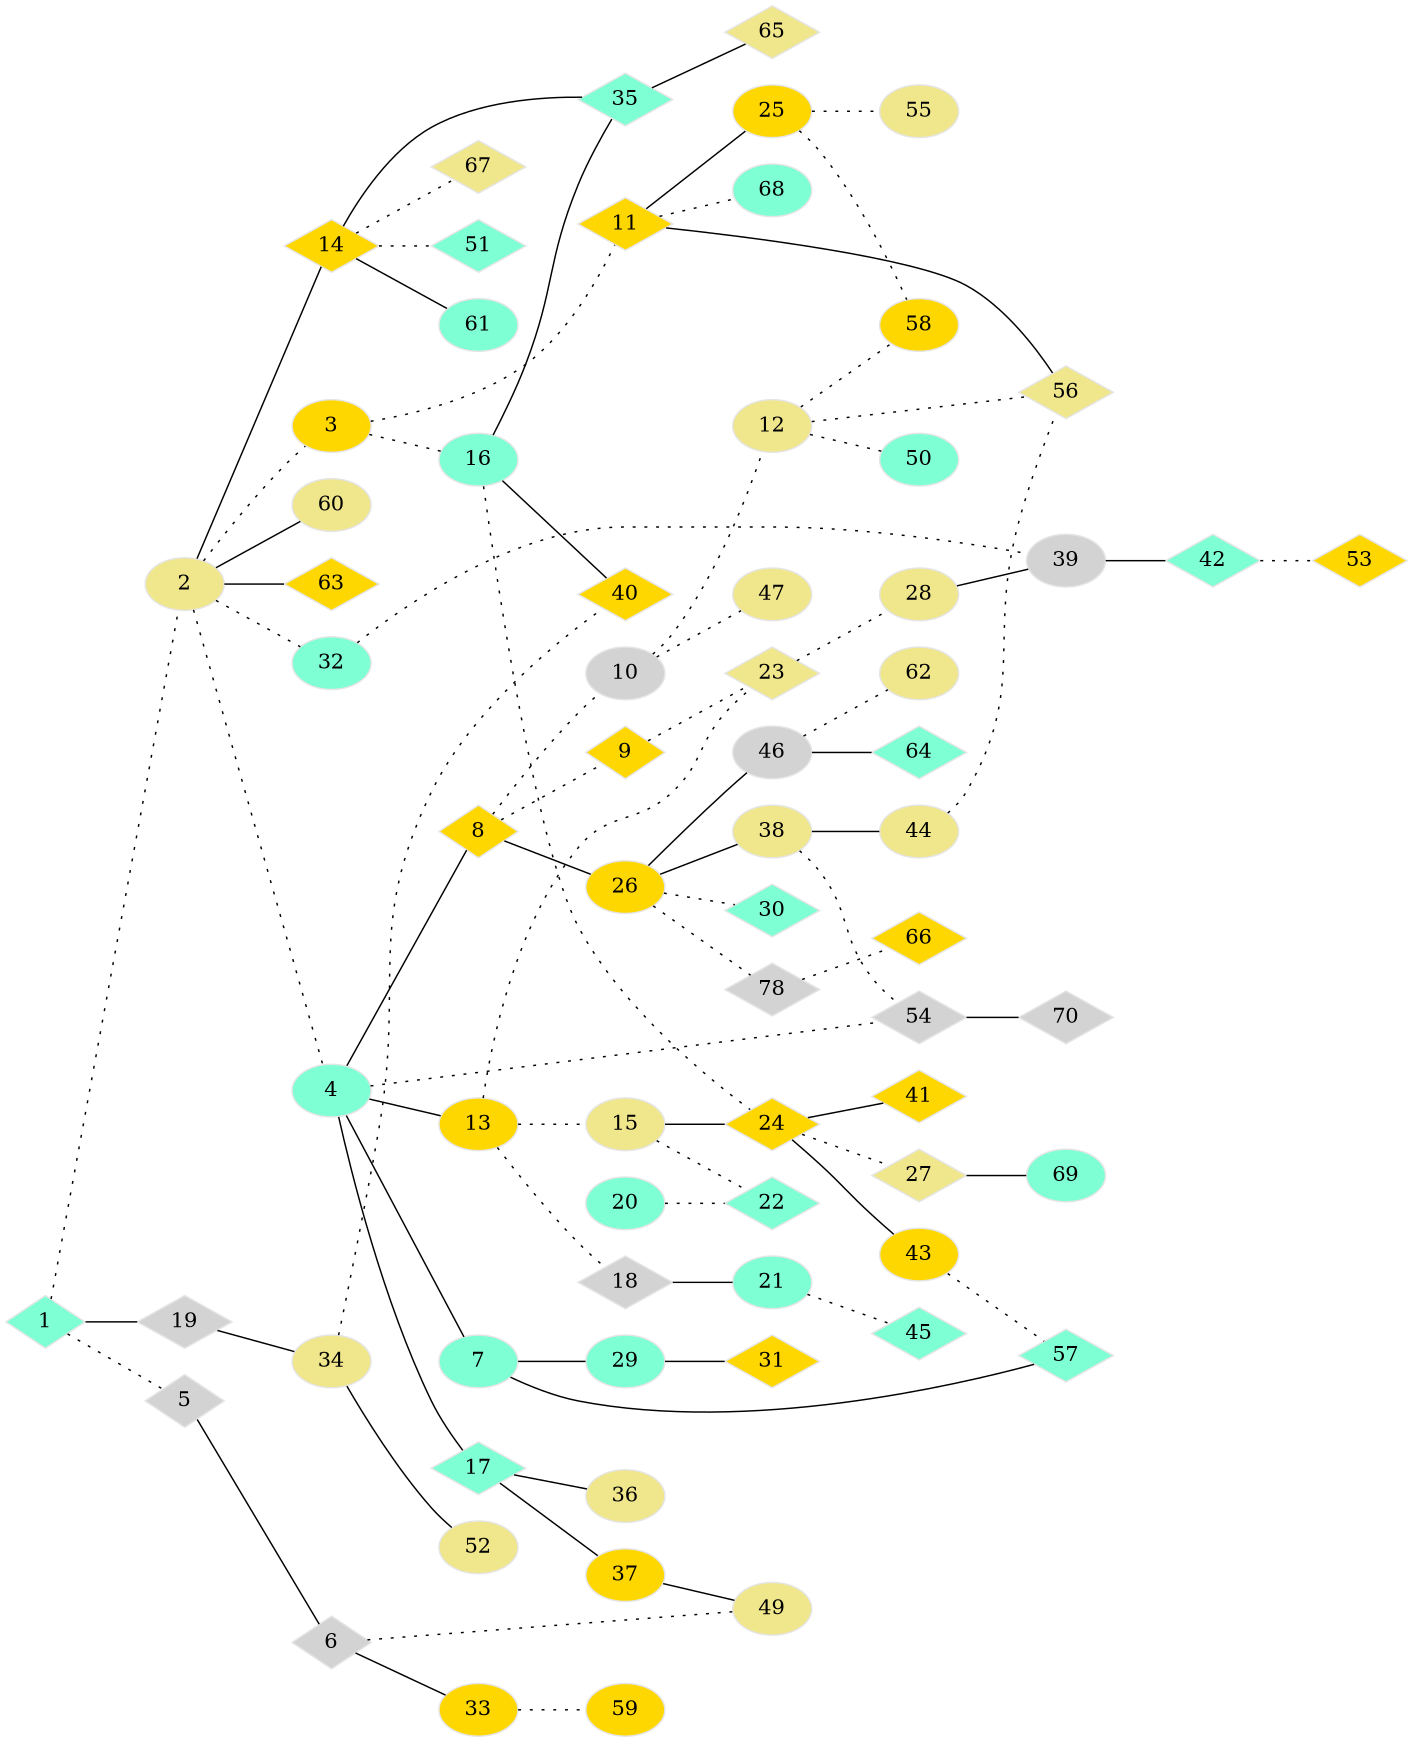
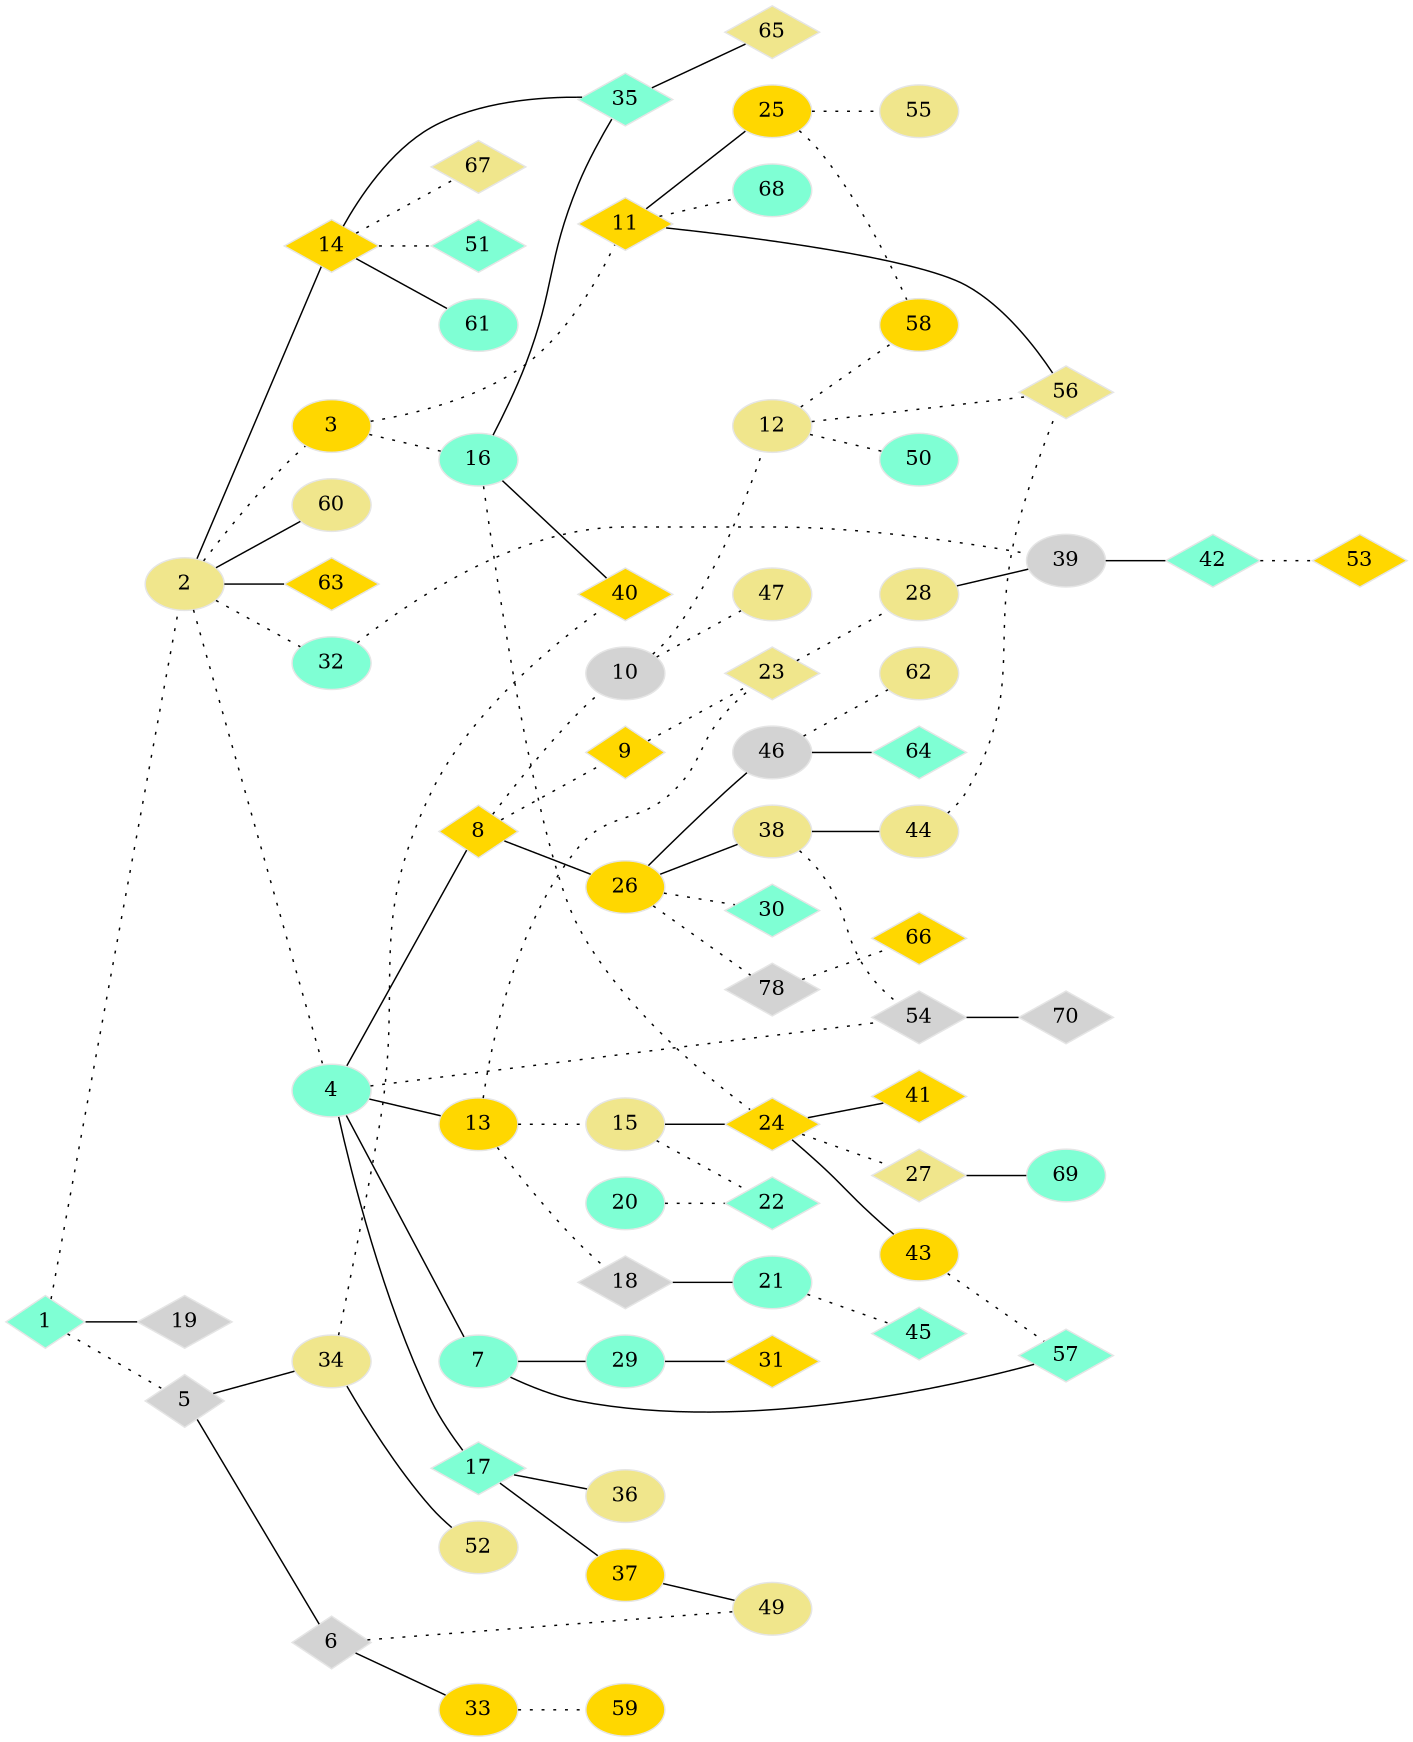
(256, 1341) -> (254, 1382)
